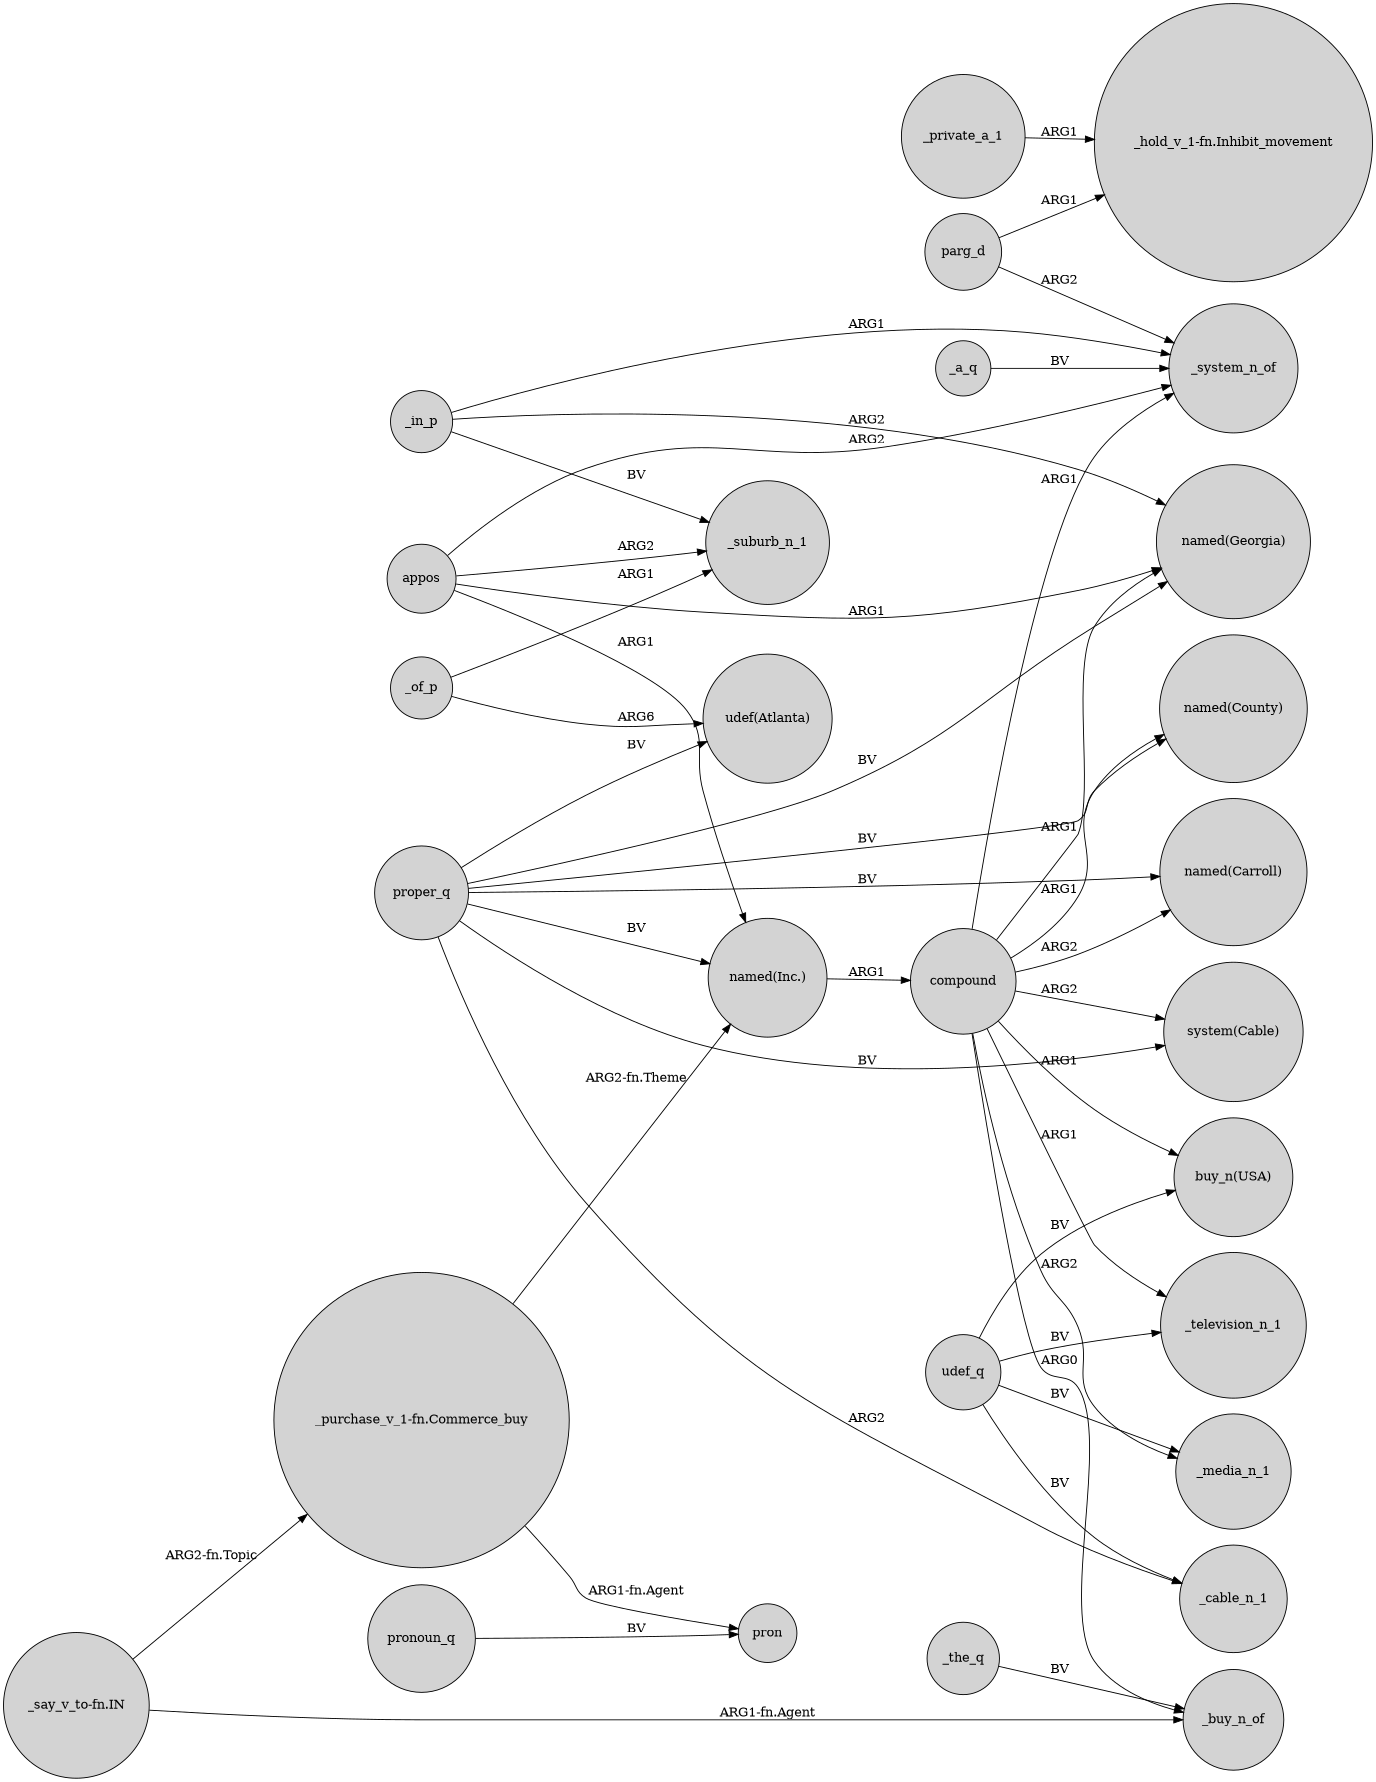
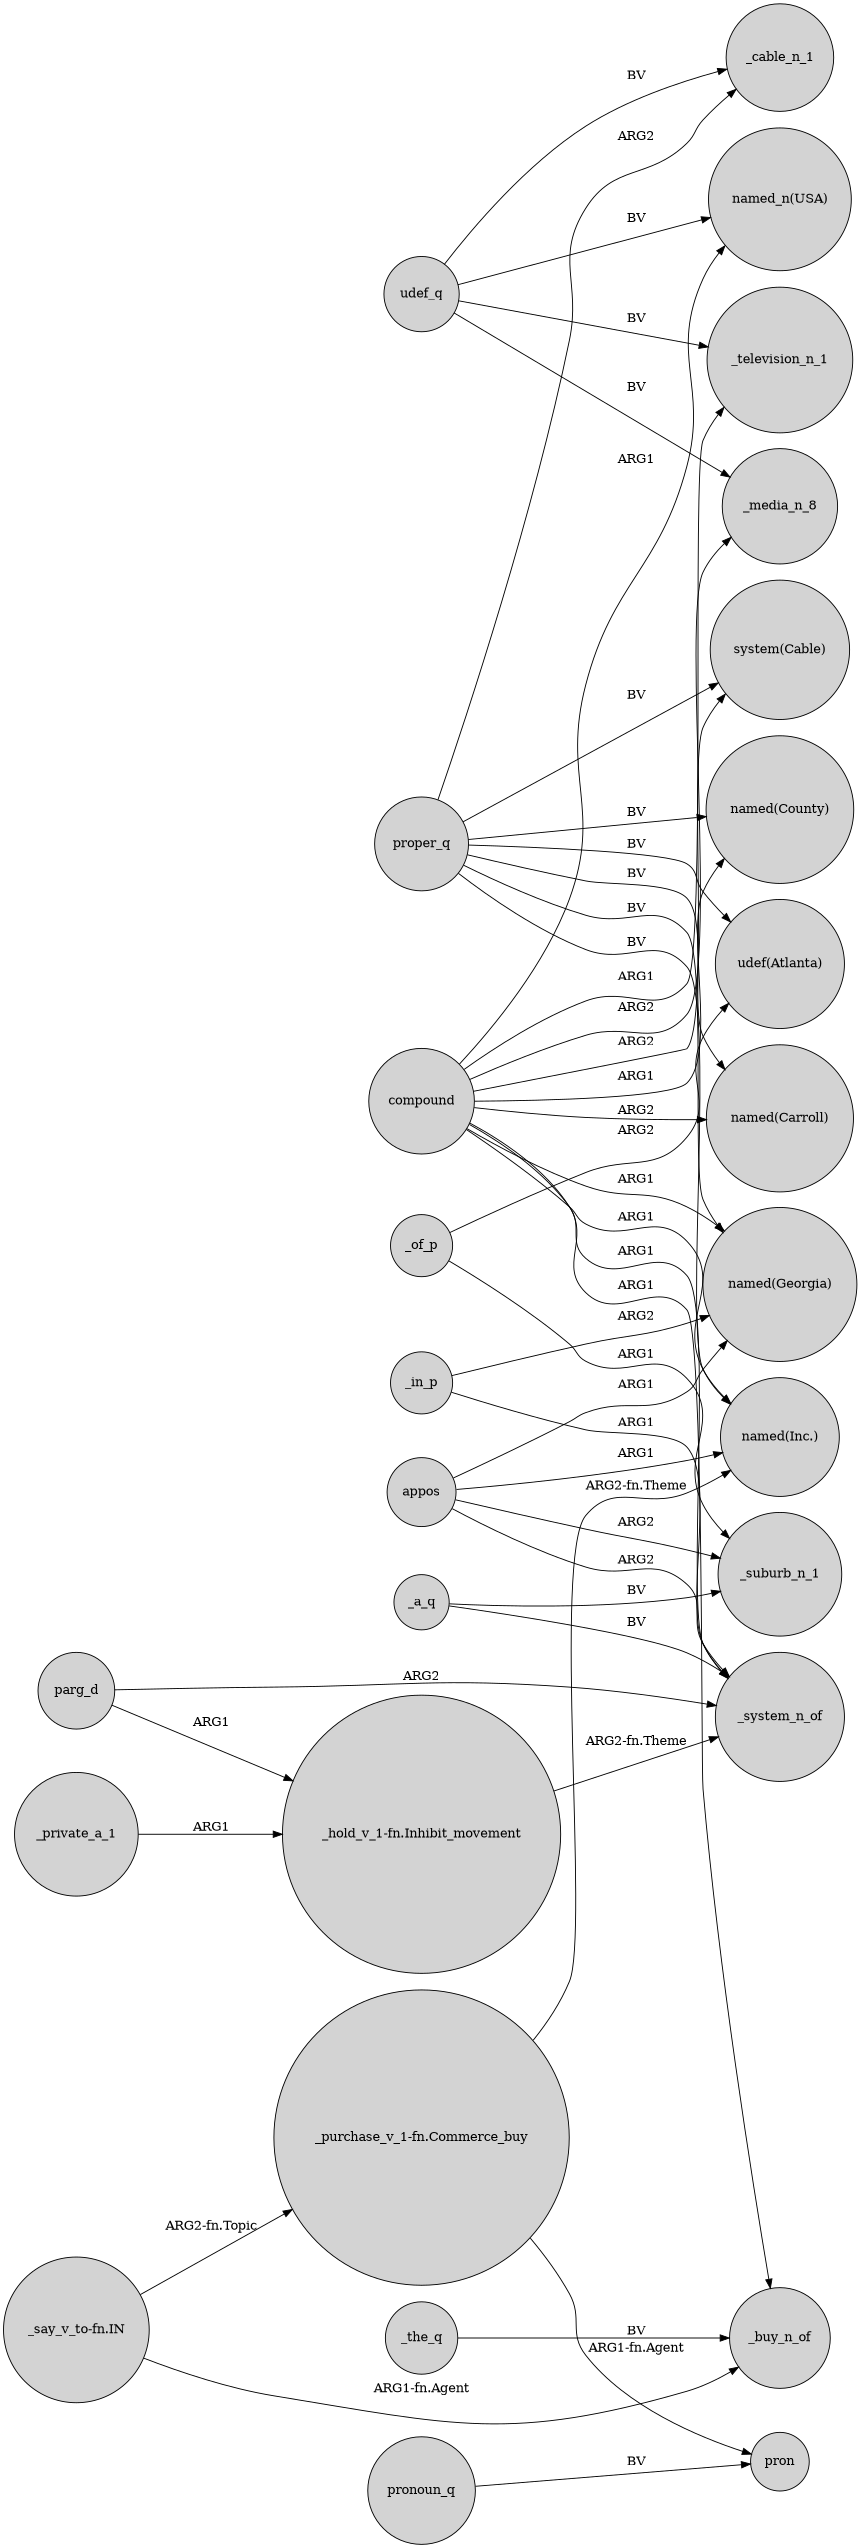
(582, 478) -> (581, 1605)
(636, 717) -> (636, 1131)
(864, 979) -> (646, 1228)
(1233, 1177) -> (780, 199)
(1060, 1361) -> (636, 1286)
(1233, 1472) -> (780, 506)
none -> (632, 1765)
